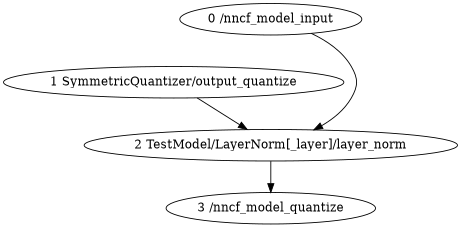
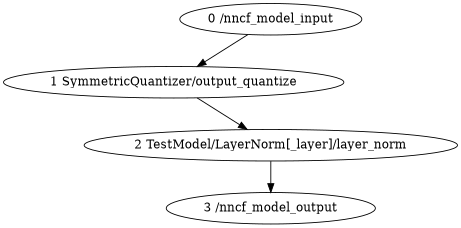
(356, 76) -> (226, 48)
(271, 208) -> (271, 208)
